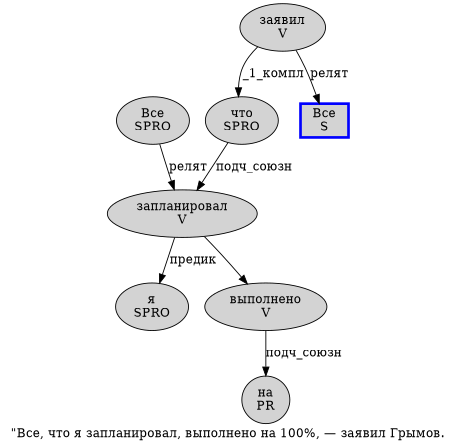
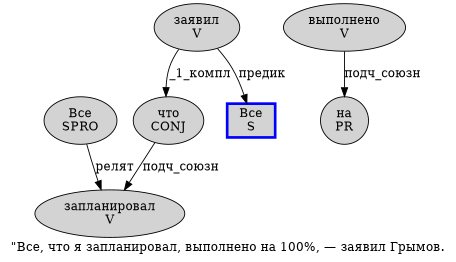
(329, 74) -> (262, 74)
(242, 121) -> (169, 121)
(223, 257) -> none
(152, 307) -> none
